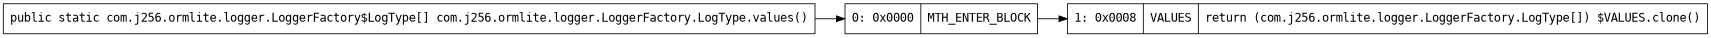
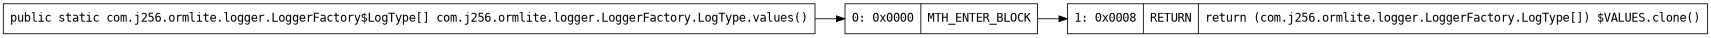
(1171, 18) -> (1171, 18)
